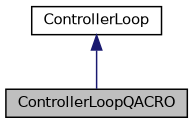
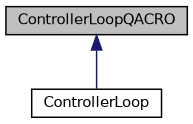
(97, 70) -> (97, 70)
